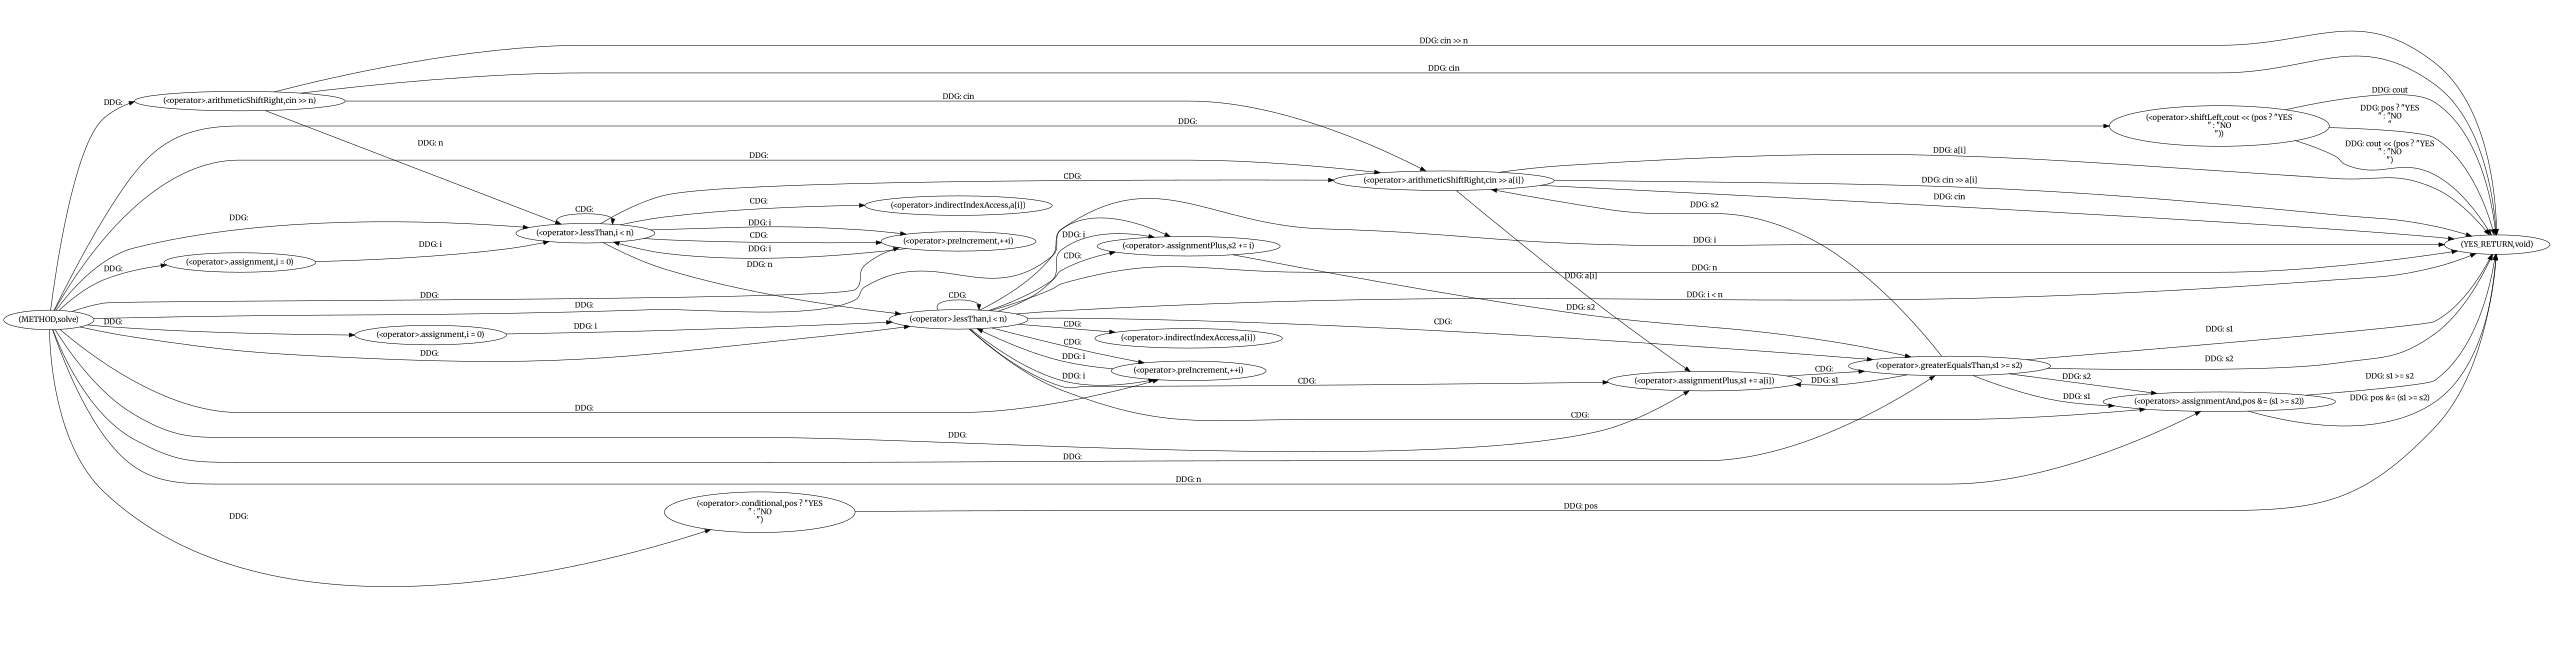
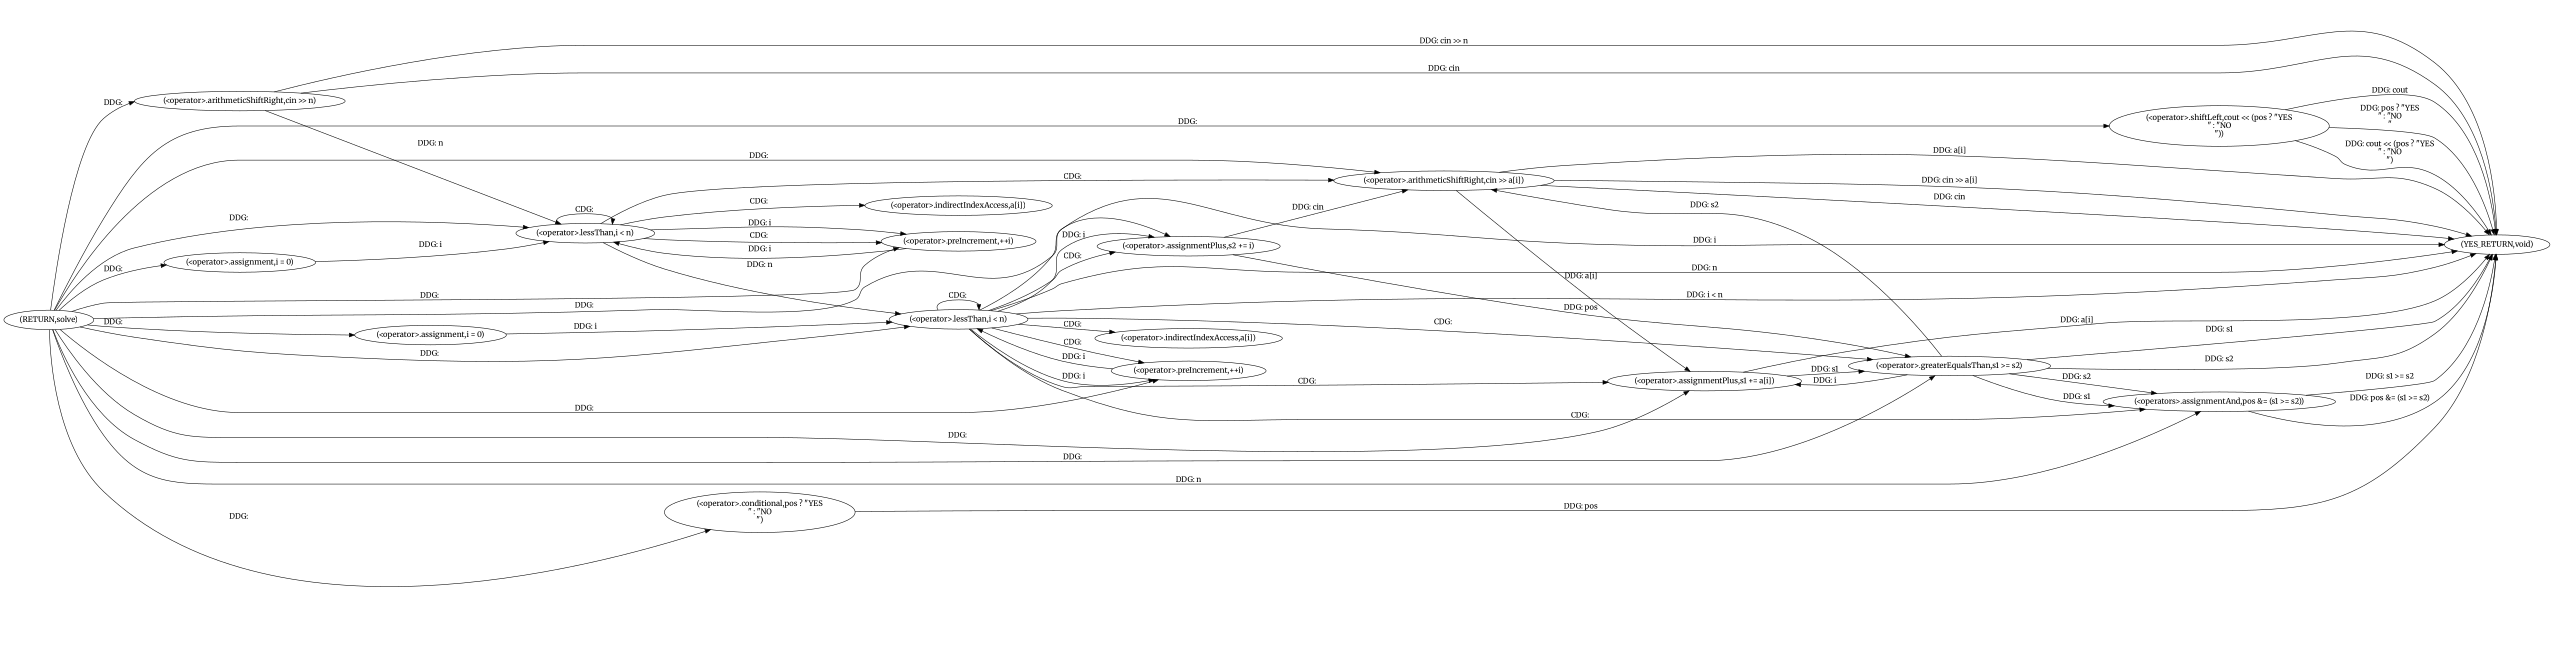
(889, 101) -> (1313, 214)
(1581, 308) -> (1581, 308)
(49, 320) -> (49, 320)
none -> (2122, 322)
(1825, 369) -> (1825, 369)
(1825, 381) -> (1825, 381)
